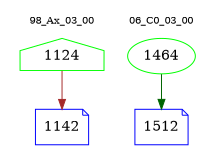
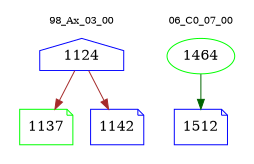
(161, 21) -> (201, 21)
(62, 56) -> (82, 56)
none -> (46, 127)
